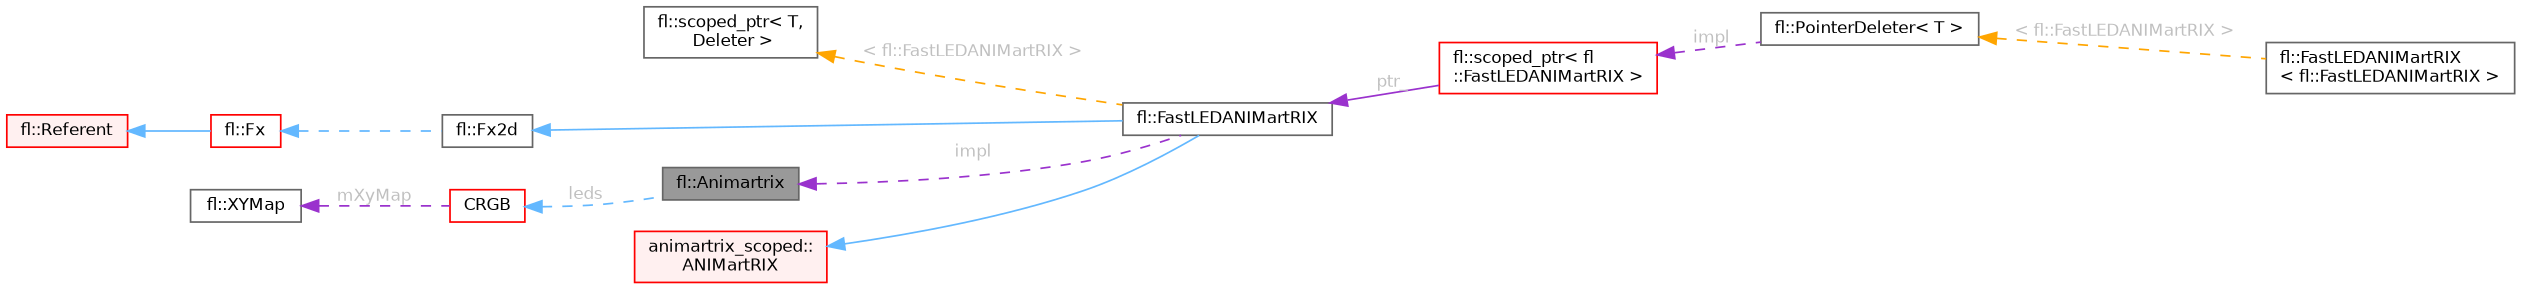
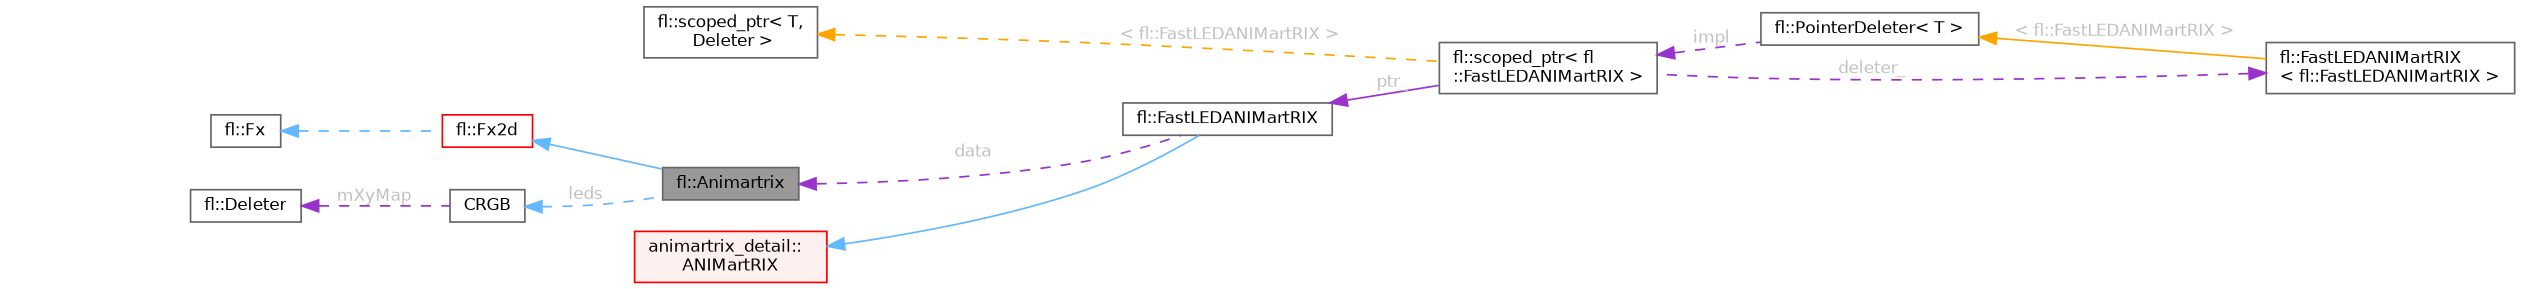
(2131, 49) -> (2131, 49)
(1548, 68) -> (1548, 68)
none -> (1953, 80)
(978, 83) -> (1137, 45)
(837, 125) -> (606, 157)
(67, 131) -> none
(246, 131) -> (246, 131)
(487, 131) -> (487, 131)
(971, 152) -> (971, 152)
(246, 206) -> (246, 206)
(487, 206) -> (487, 206)
(731, 257) -> (731, 257)
